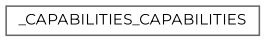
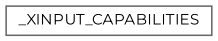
(133, 21) -> (109, 21)
